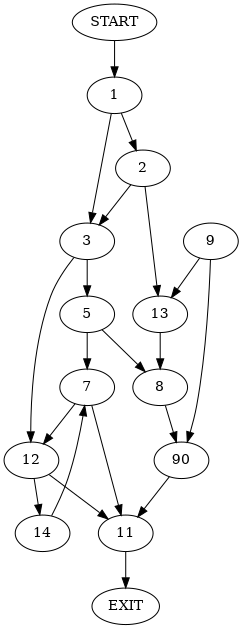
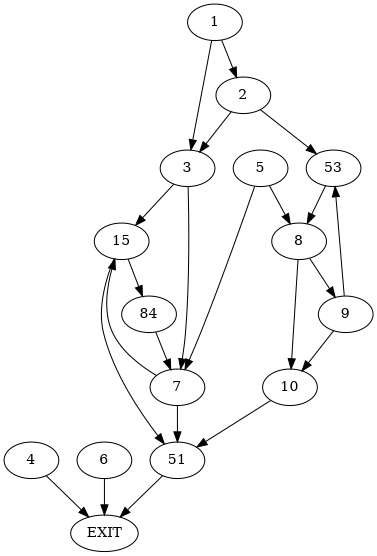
(115, 22) -> none
(87, 273) -> (188, 273)
none -> (320, 273)
(160, 314) -> (334, 168)
none -> (31, 460)
(31, 460) -> (122, 241)
none -> (104, 460)
(181, 460) -> (290, 387)
(43, 533) -> (149, 314)
(126, 533) -> (177, 460)
